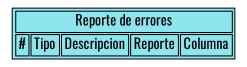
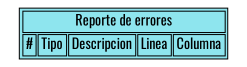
(155, 45) -> (155, 45)
